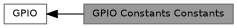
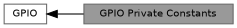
(159, 14) -> (159, 14)
